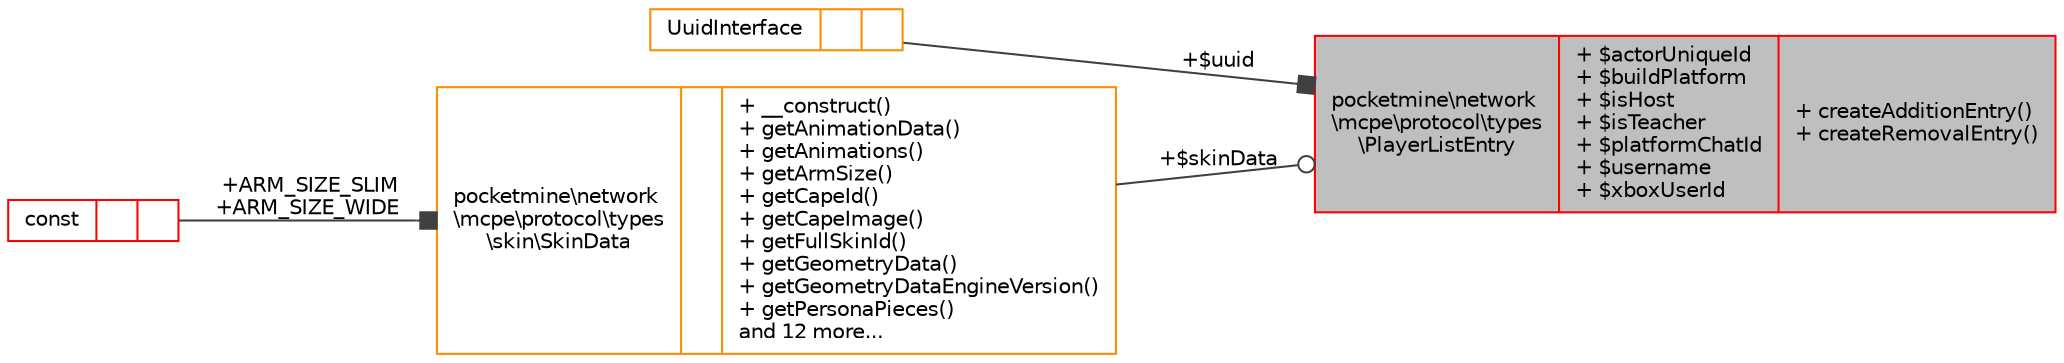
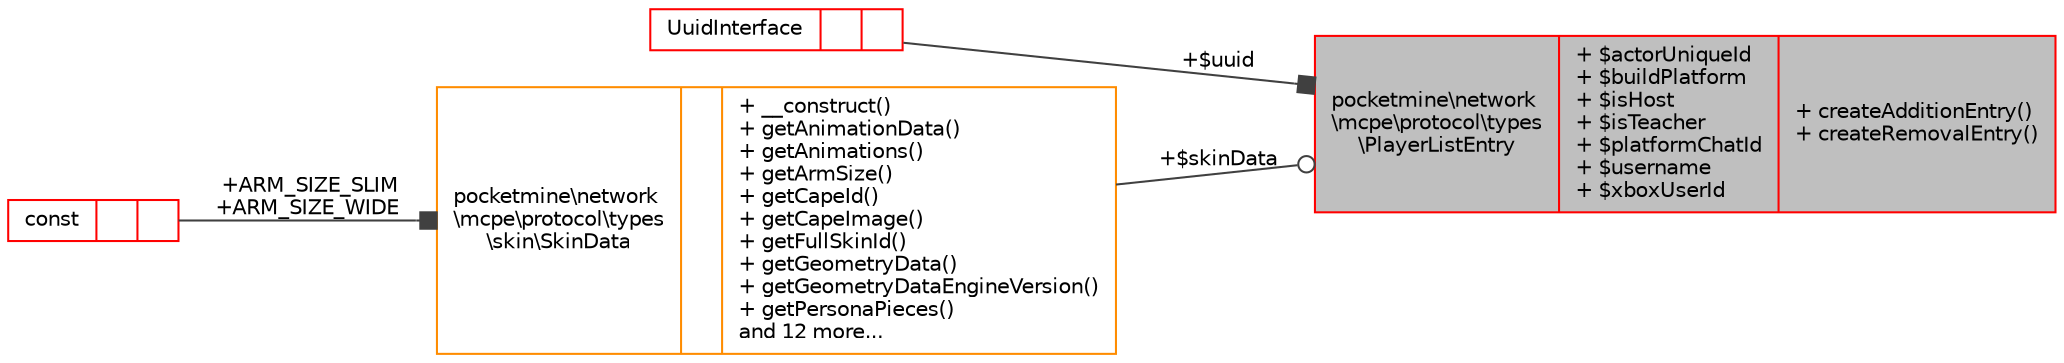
(776, 30) -> (776, 30)
